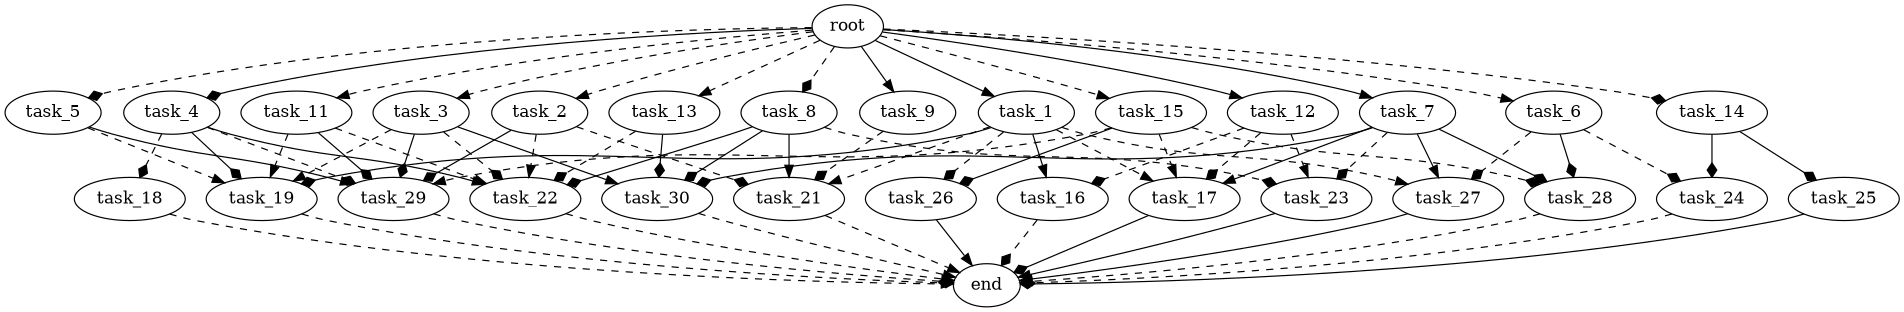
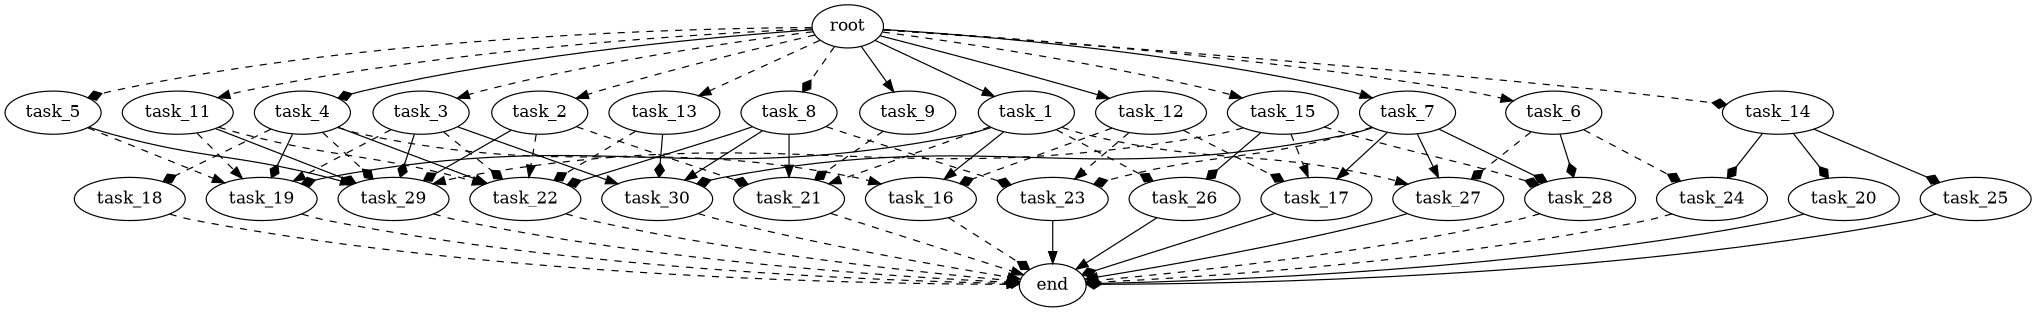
(736, 147) -> (739, 146)
(1095, 150) -> none
none -> (603, 157)
none -> (1844, 199)
